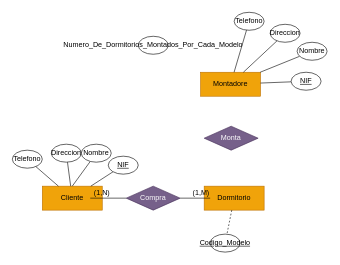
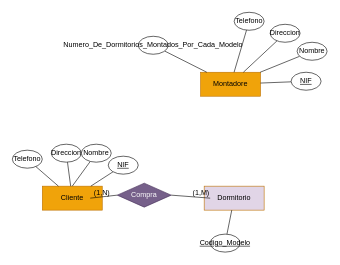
none -> (186, 62)
(231, 138) -> none
(153, 198) -> (144, 195)
(234, 198) -> (234, 198)
(230, 218) -> (230, 218)
